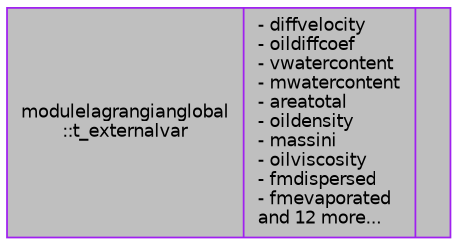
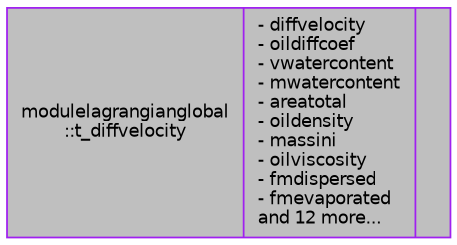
(125, 131) -> (125, 131)
